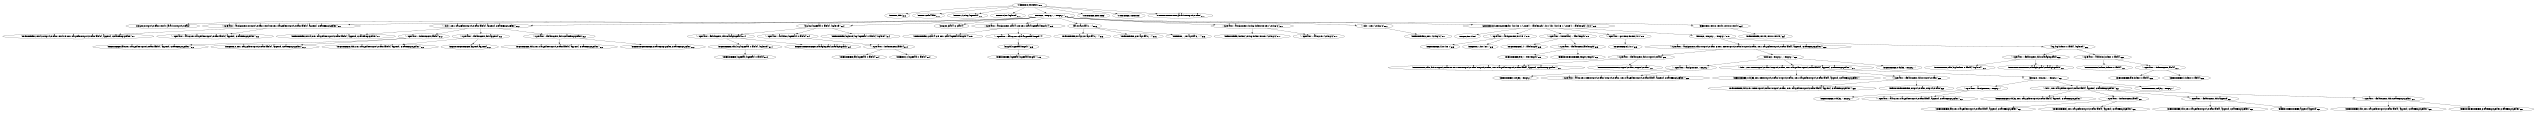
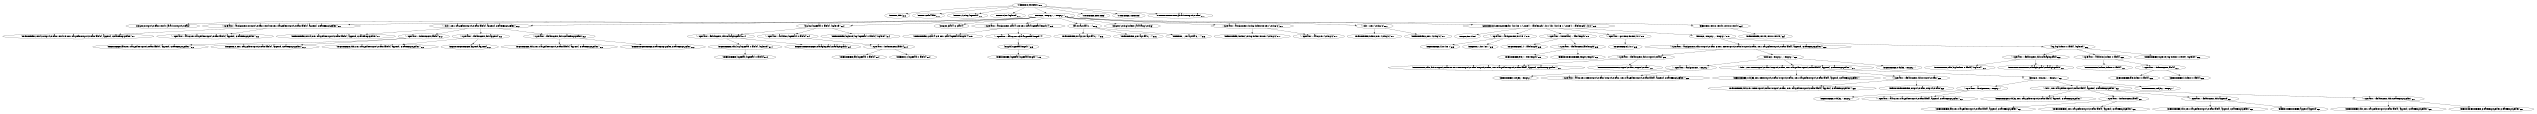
none -> (1132, 26)
none -> (1374, 36)
none -> (2172, 57)
